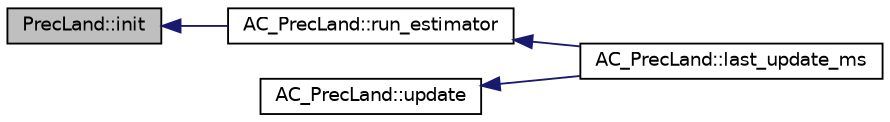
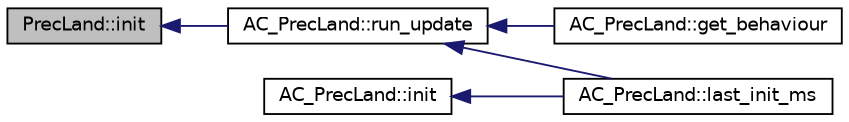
(371, 26) -> (358, 26)
none -> (698, 26)
(731, 61) -> (698, 96)
(371, 96) -> (358, 96)
